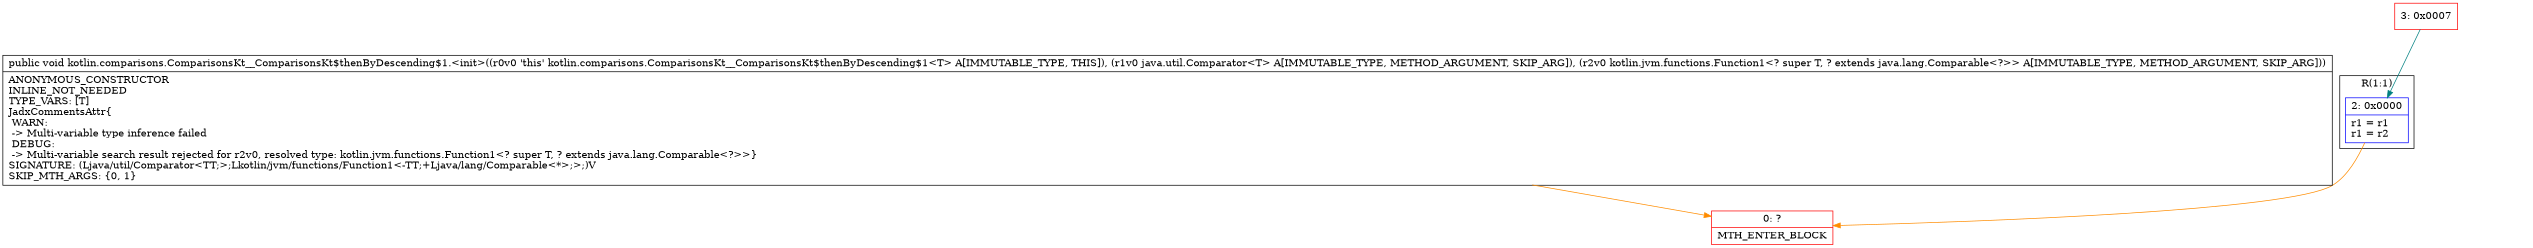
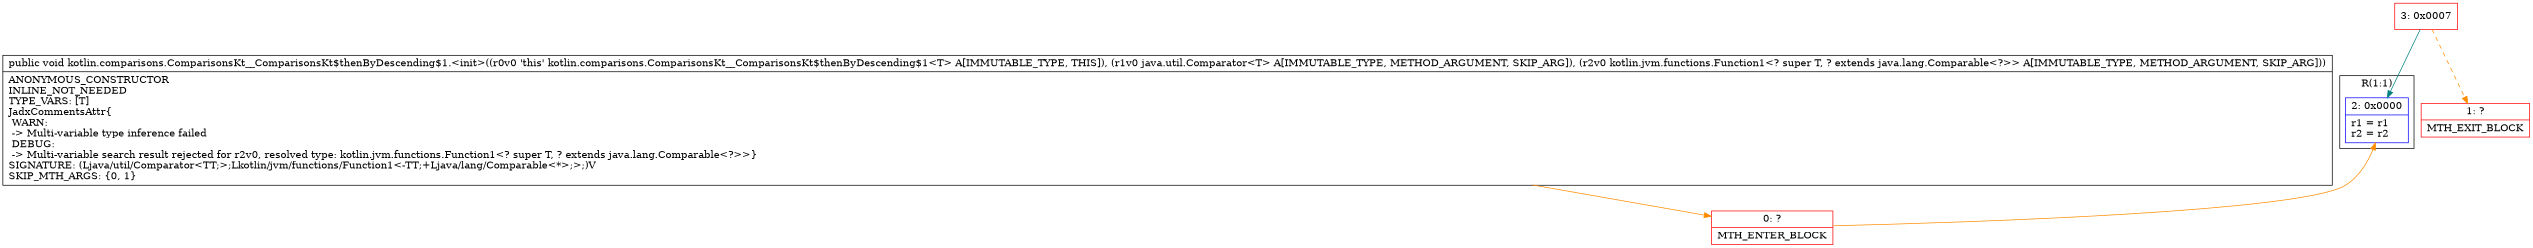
none -> (2475, 120)
(2370, 134) -> (2370, 134)
(2115, 214) -> (2113, 215)
